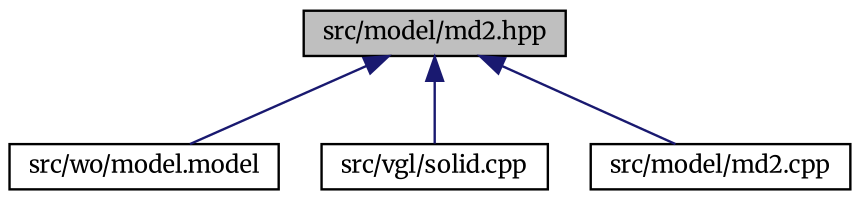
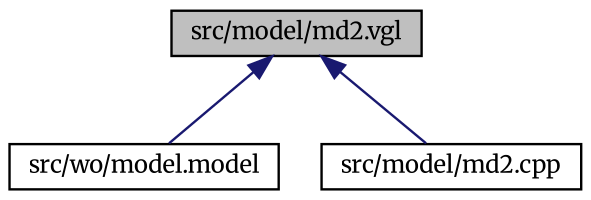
(435, 33) -> (297, 33)
(435, 167) -> none
